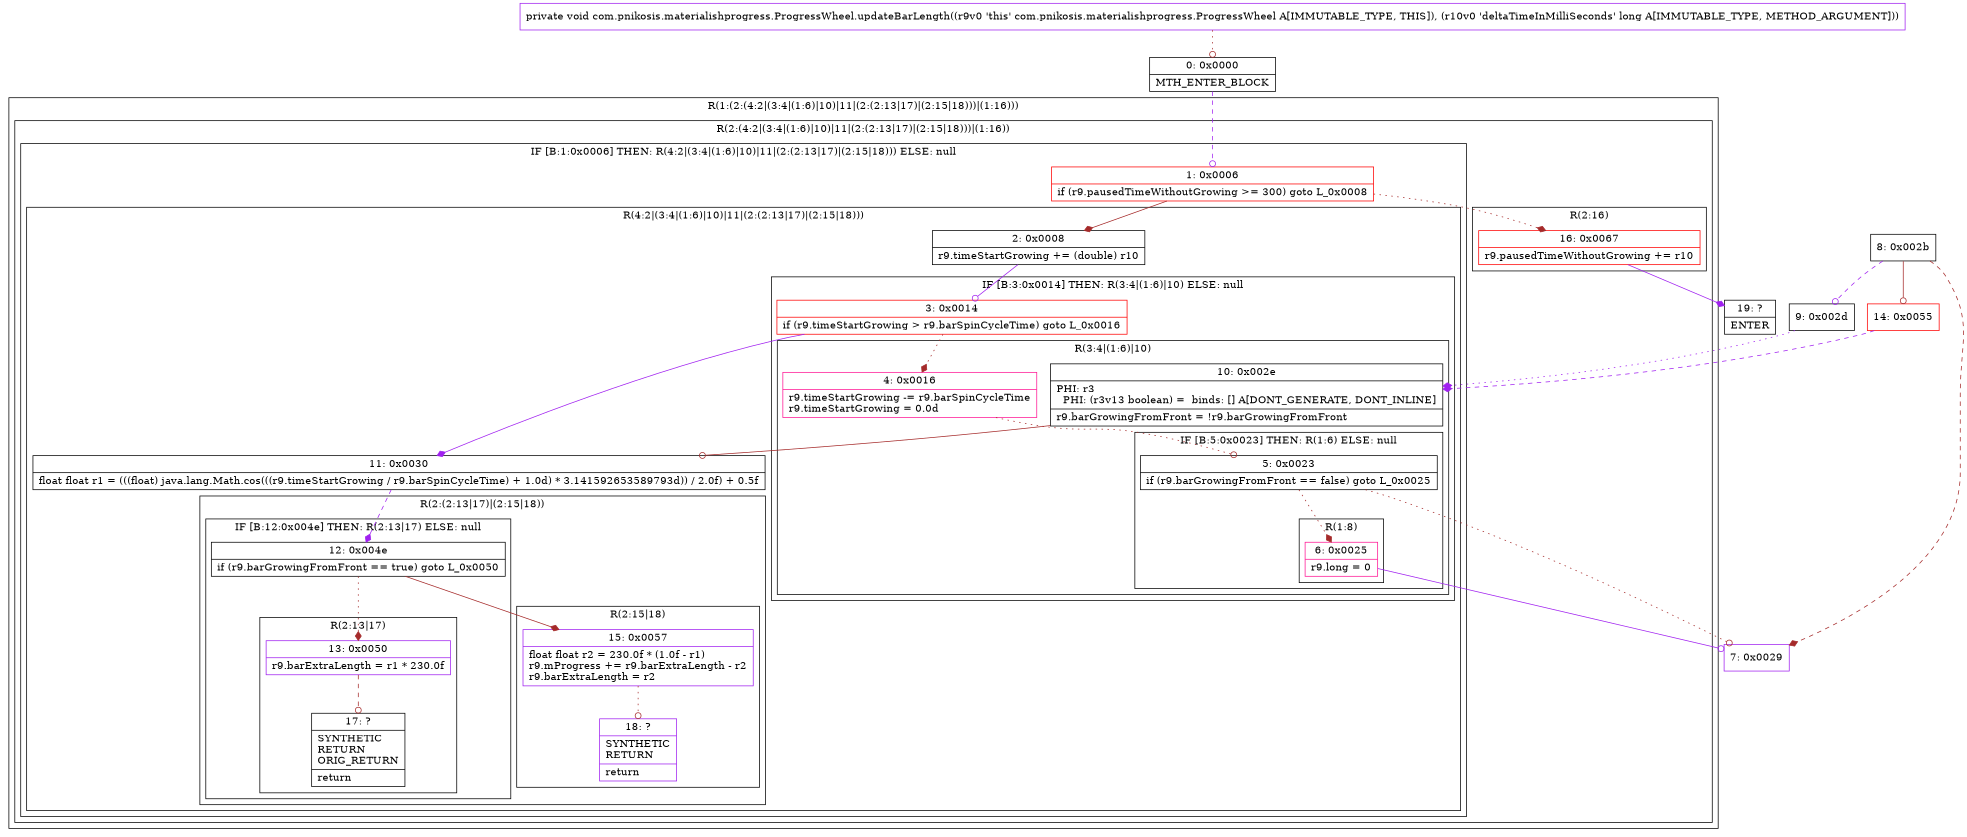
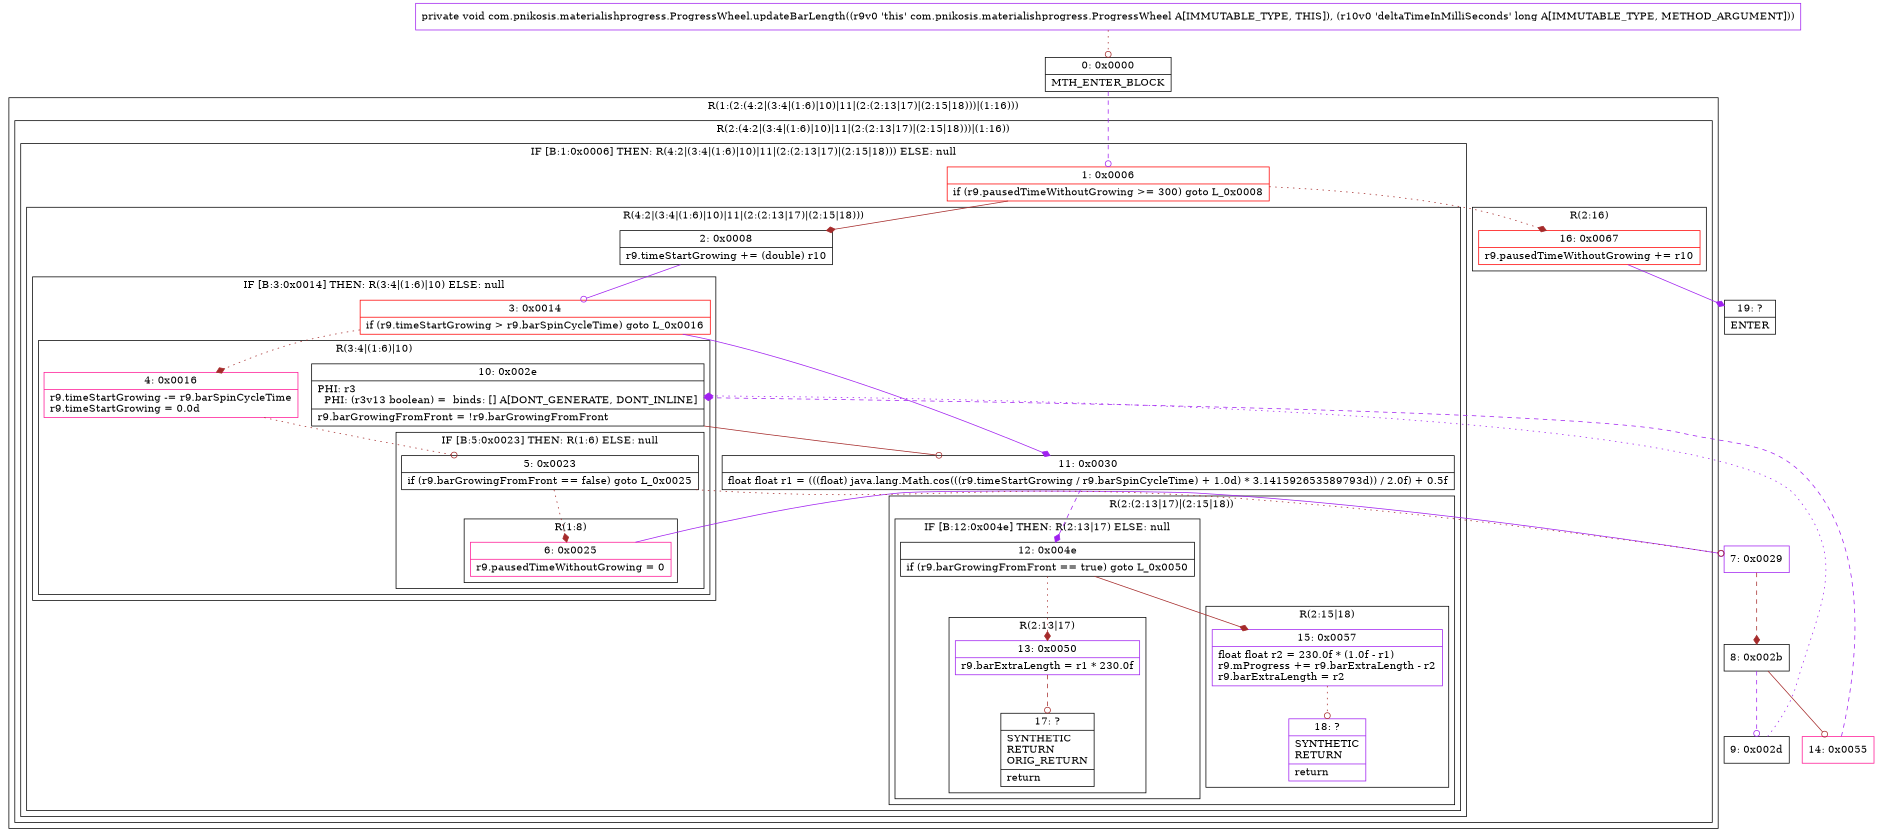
(1903, 317) -> (1838, 750)
(1959, 485) -> (1757, 604)
(1341, 567) -> (571, 567)
